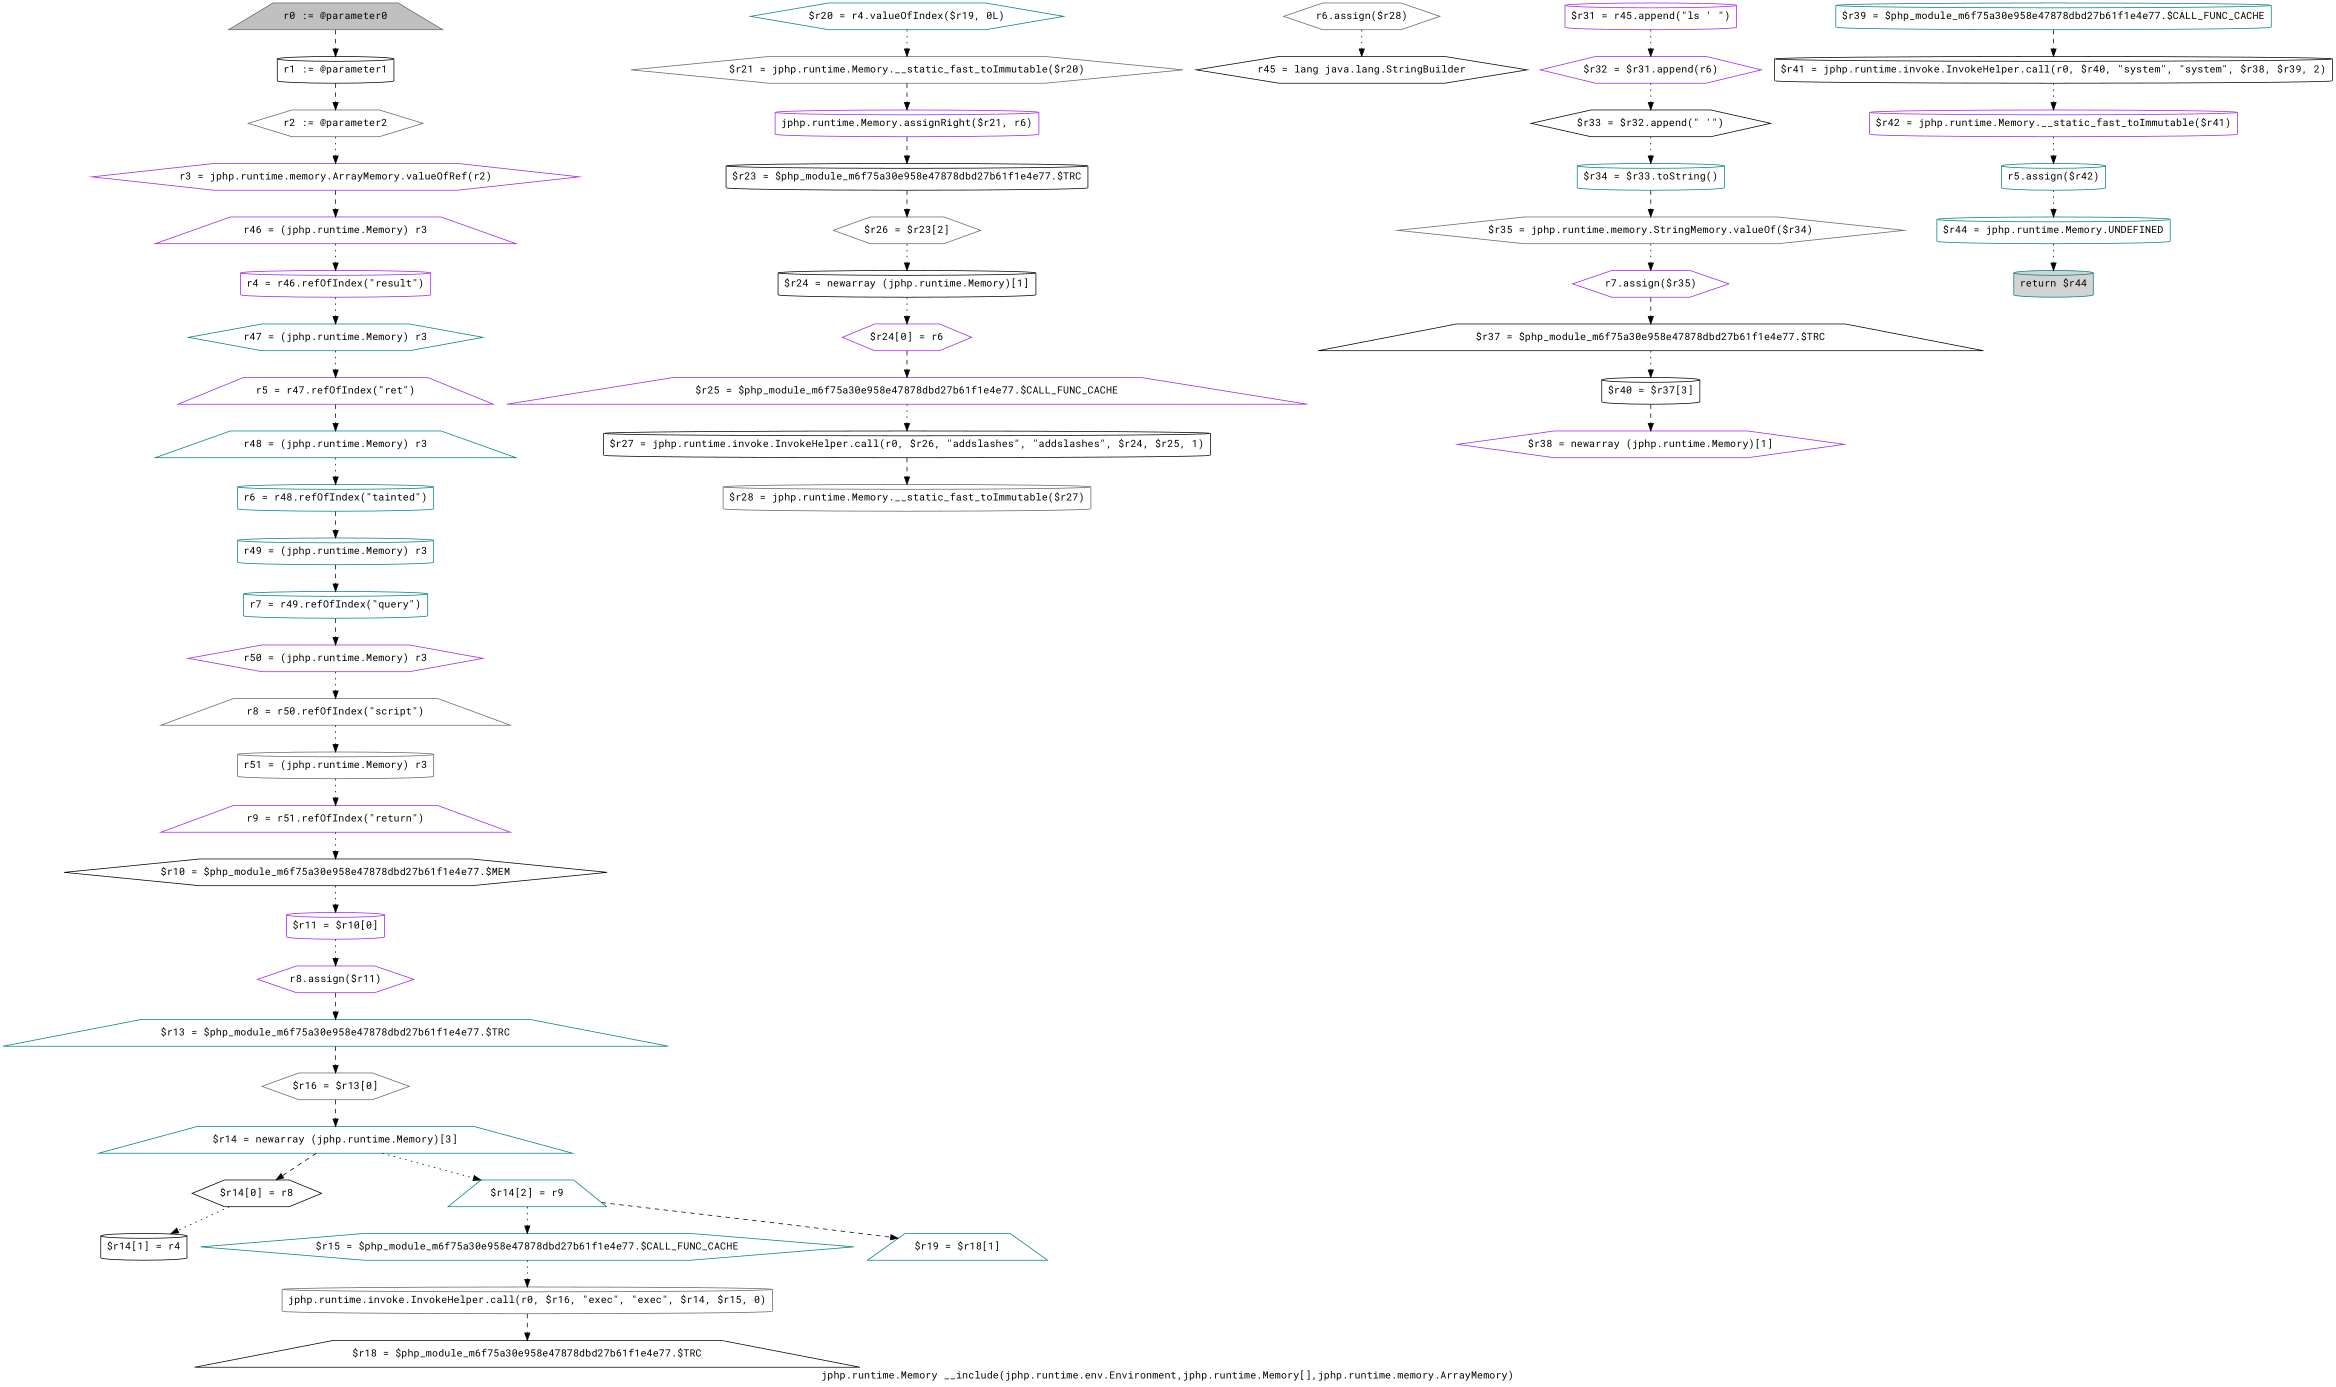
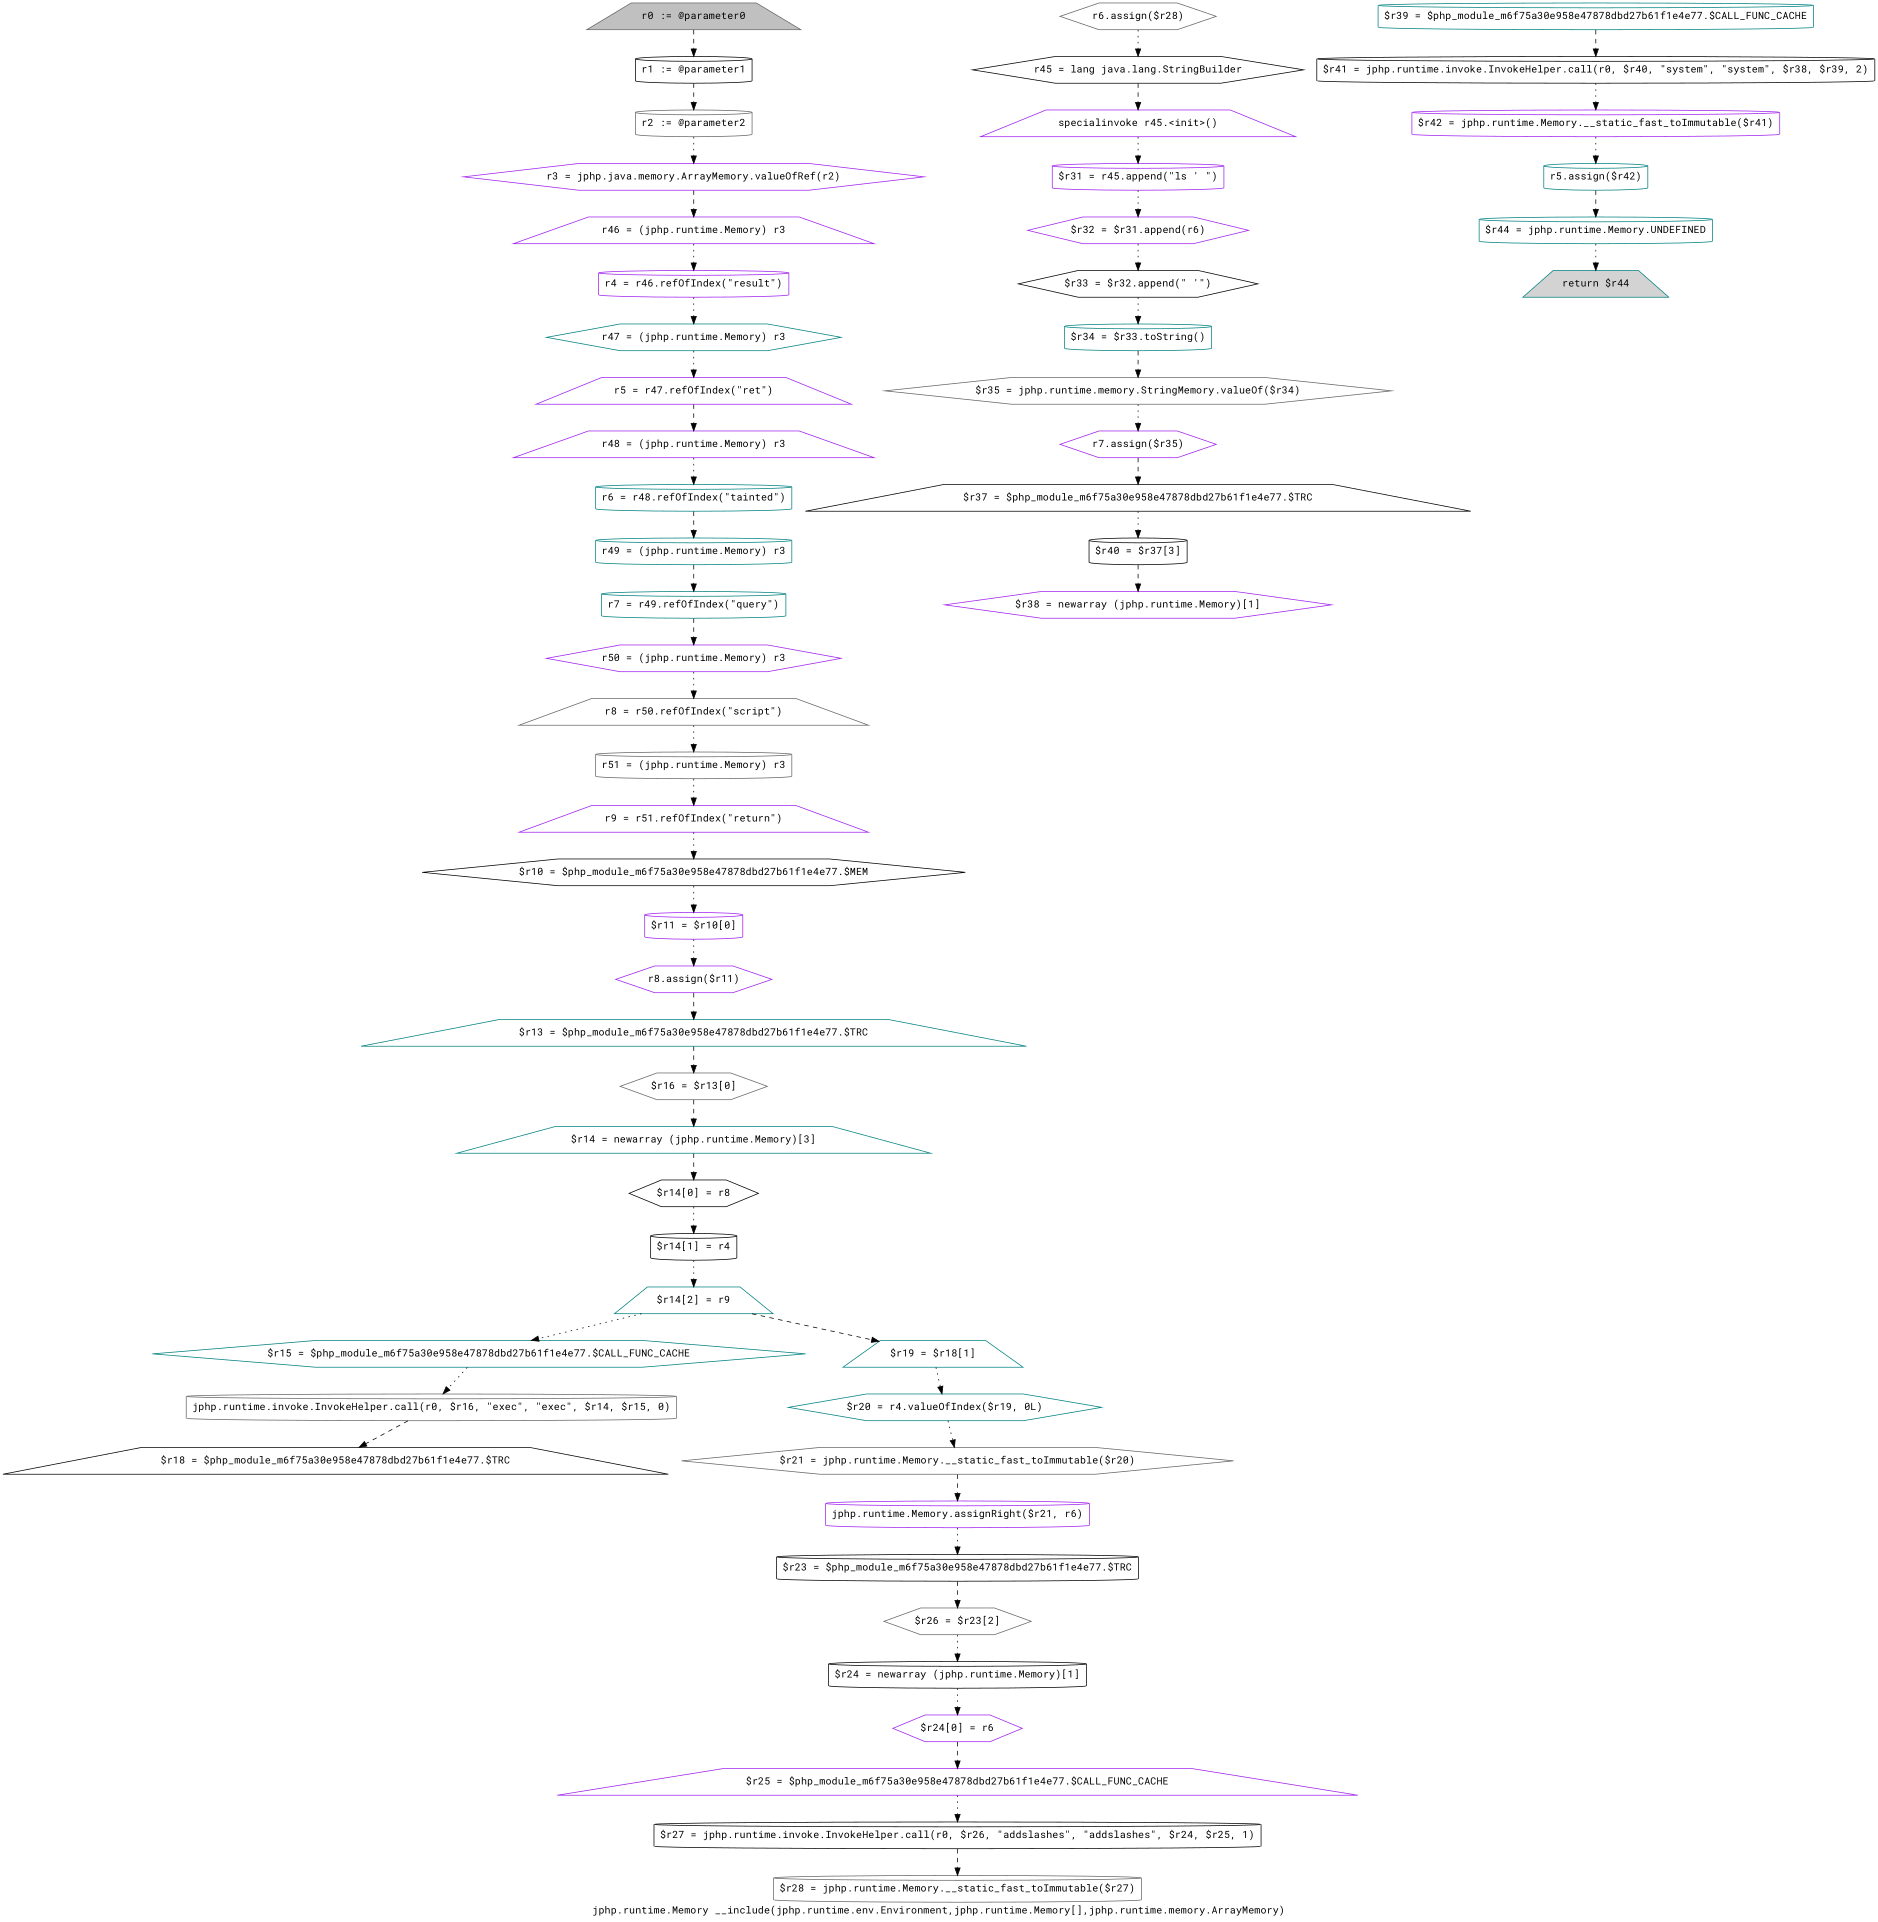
(336, 123) -> (694, 123)
none -> (1138, 123)
(907, 146) -> (958, 1537)
(336, 177) -> (694, 177)
(2054, 200) -> (1596, 200)
(2054, 284) -> (1596, 284)
(336, 444) -> (694, 444)
(428, 1166) -> (694, 1270)
none -> (938, 1377)
